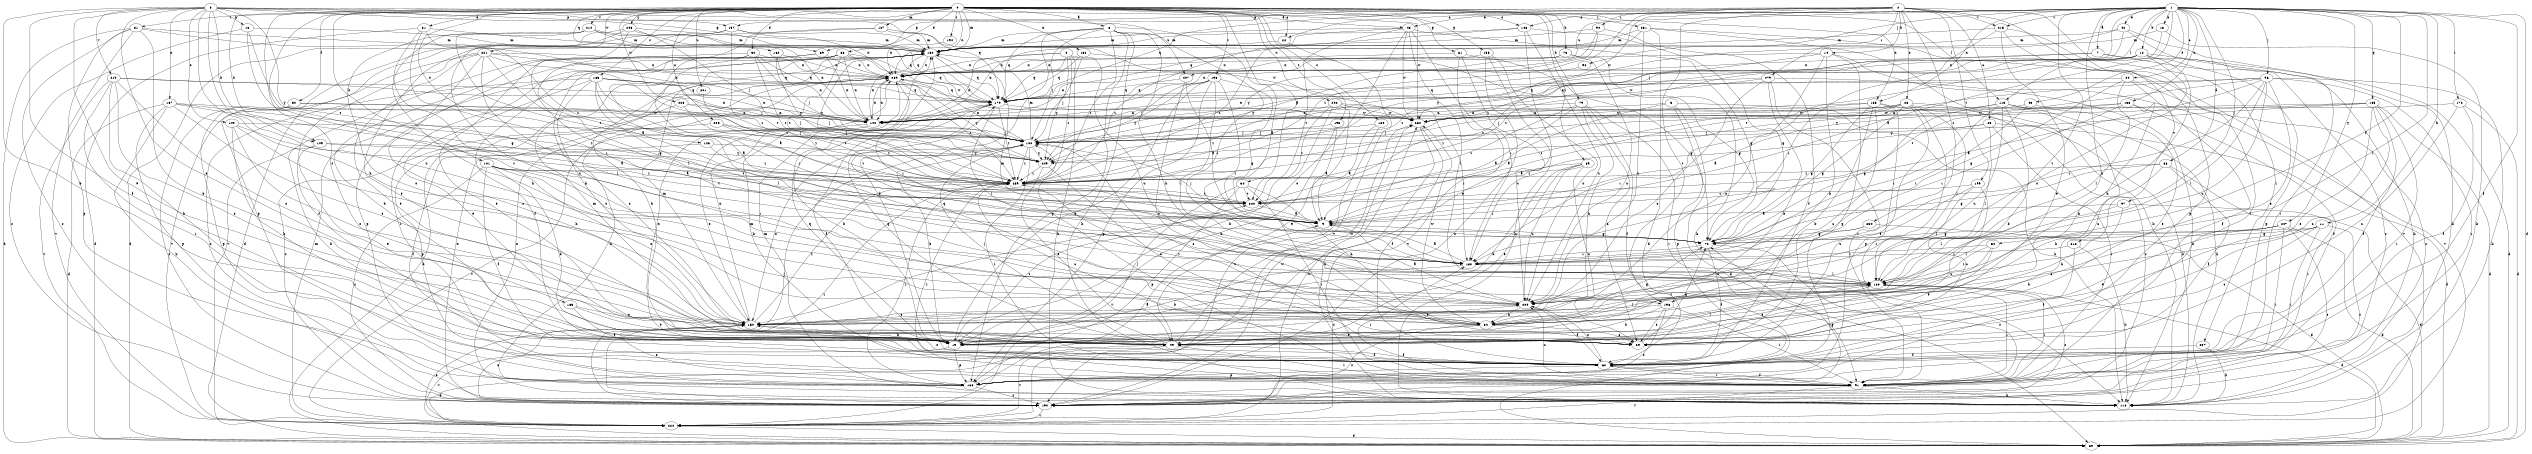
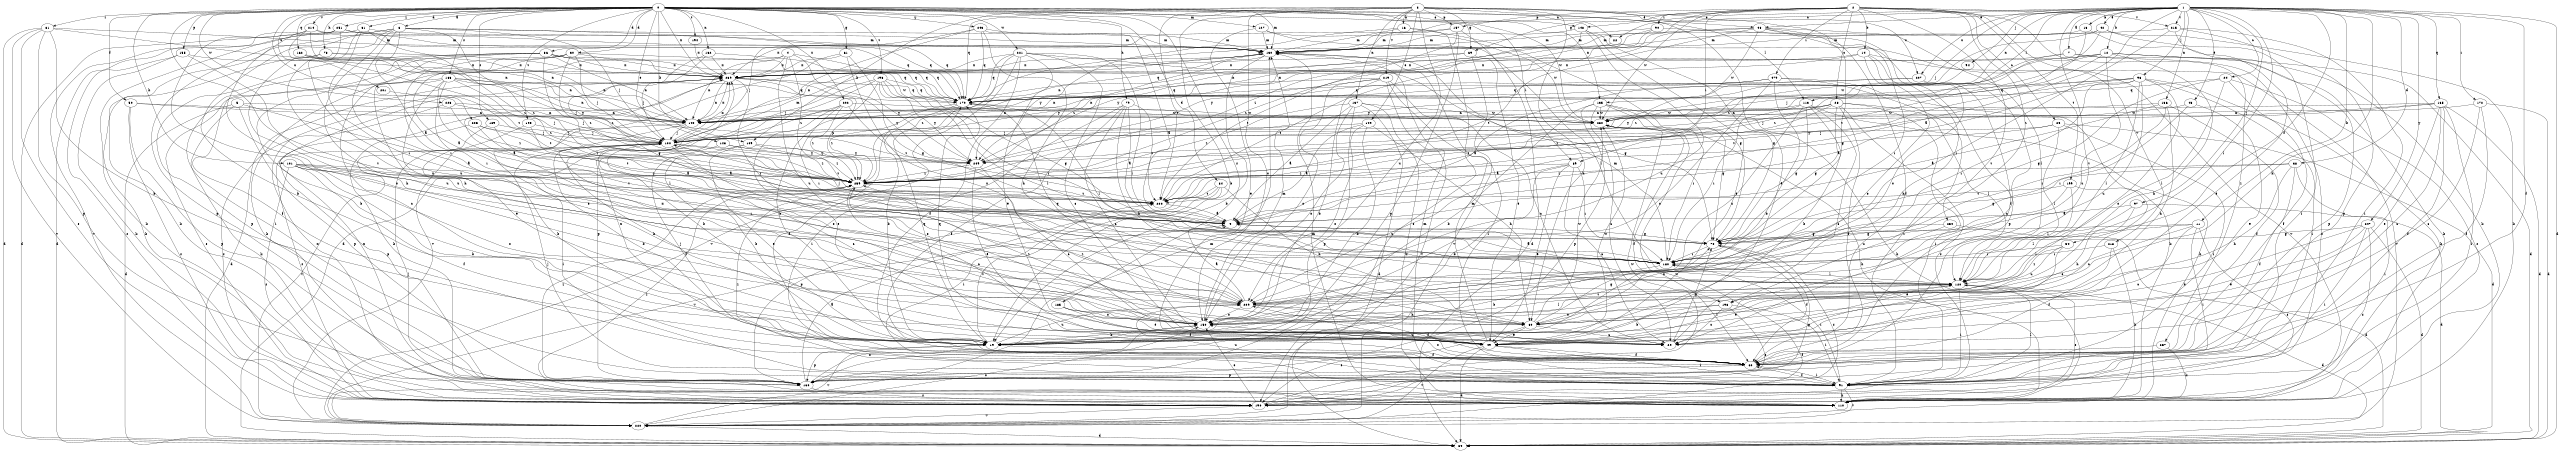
none -> (1705, 62)
